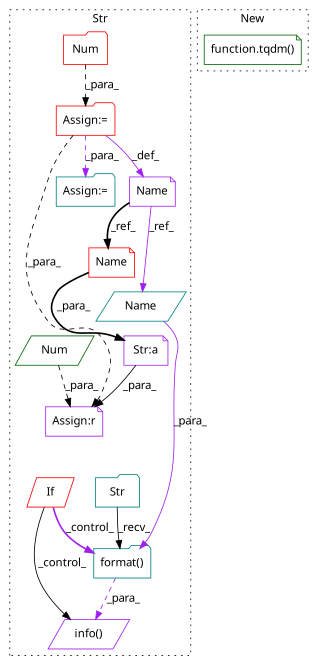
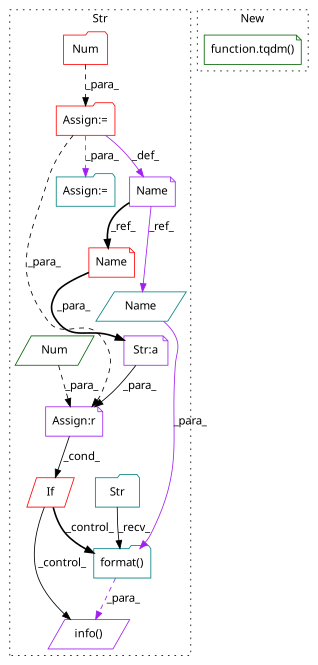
none -> (64, 453)
(65, 532) -> (65, 532)
